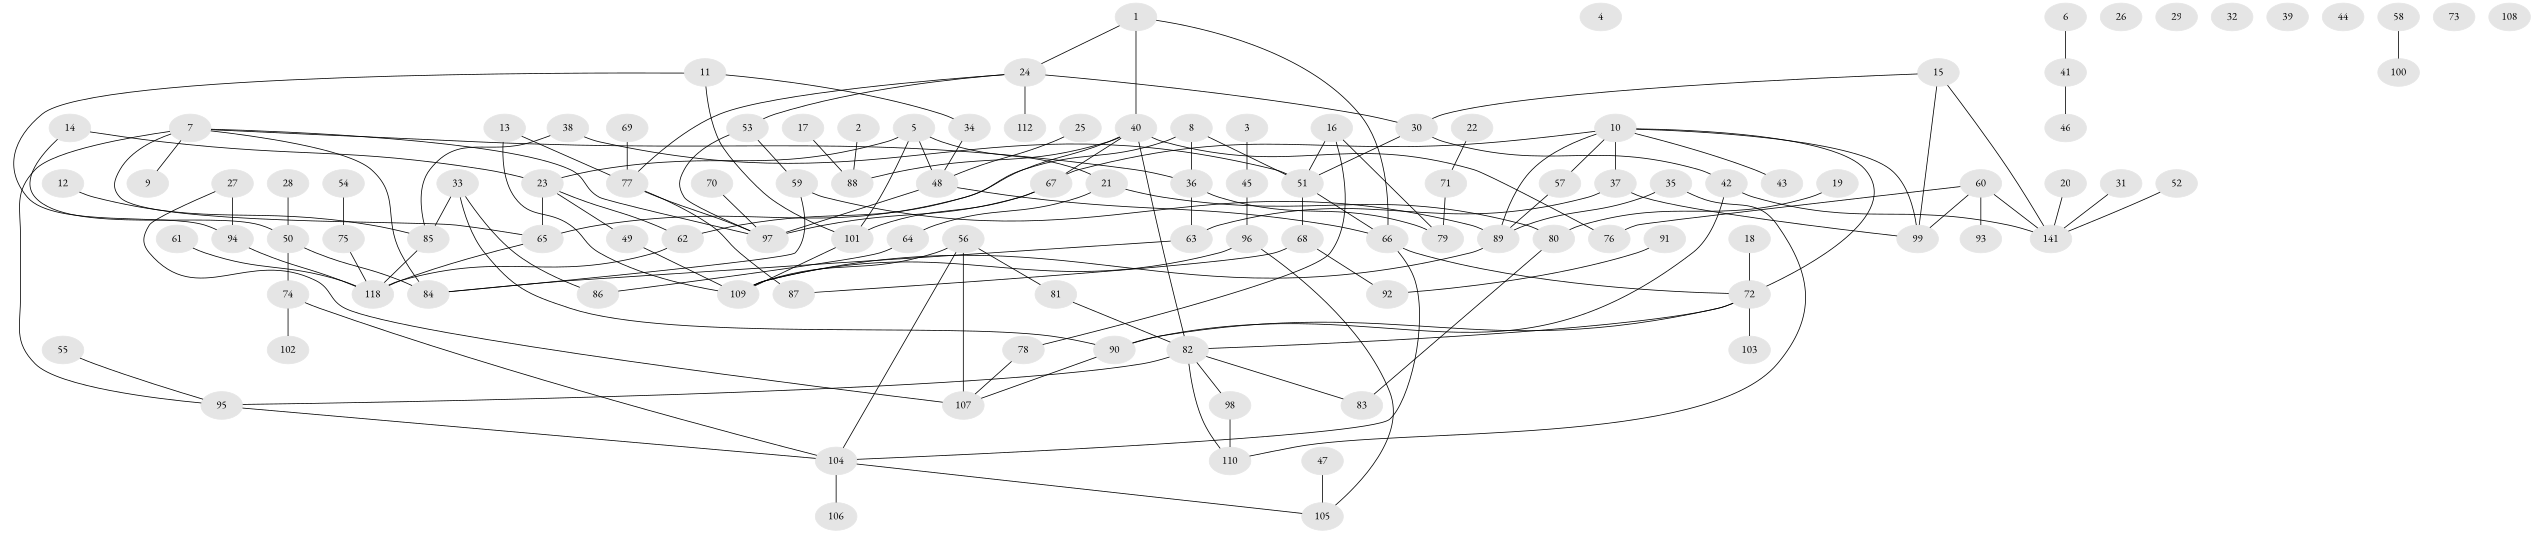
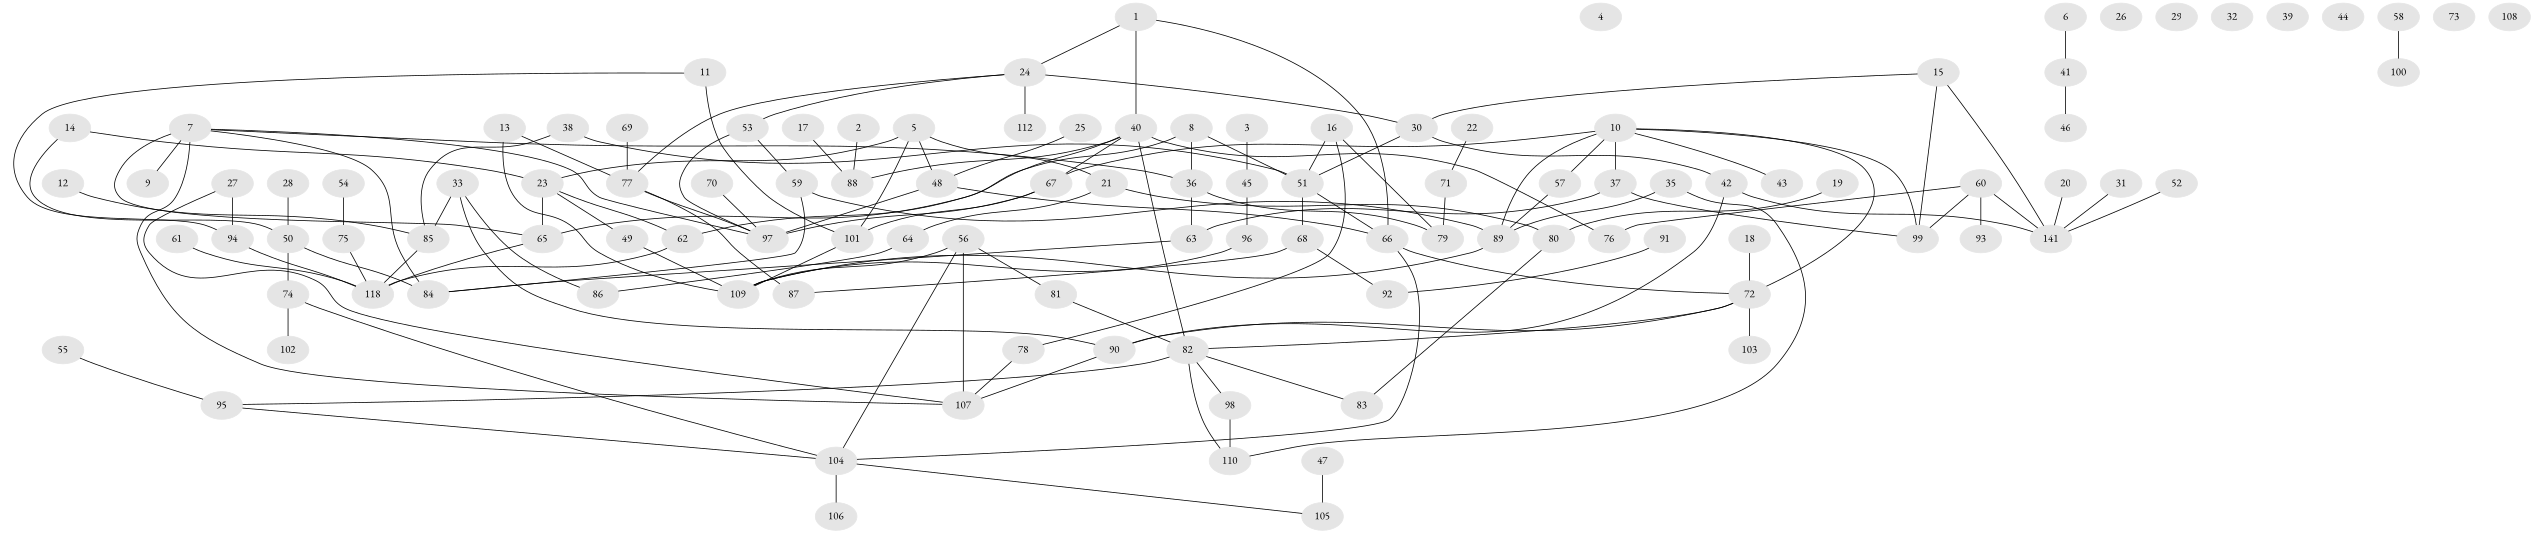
(969, 128) -> none
(21, 282) -> (450, 386)
(1376, 364) -> none
